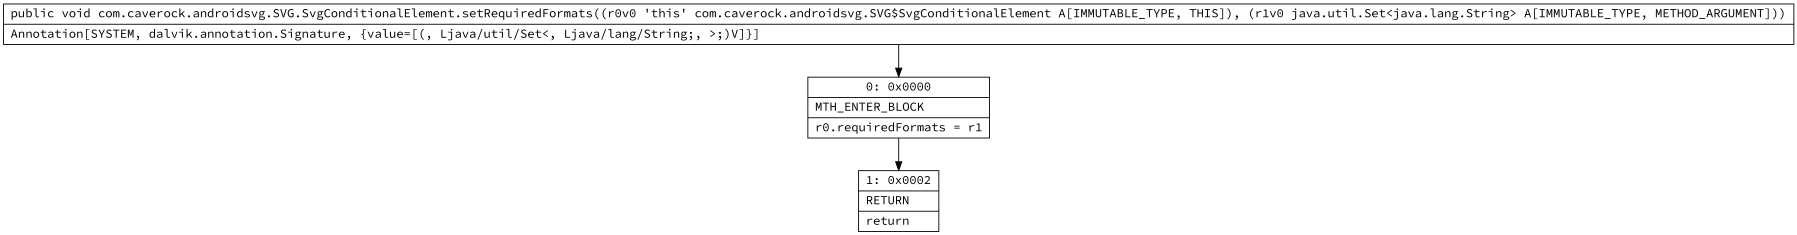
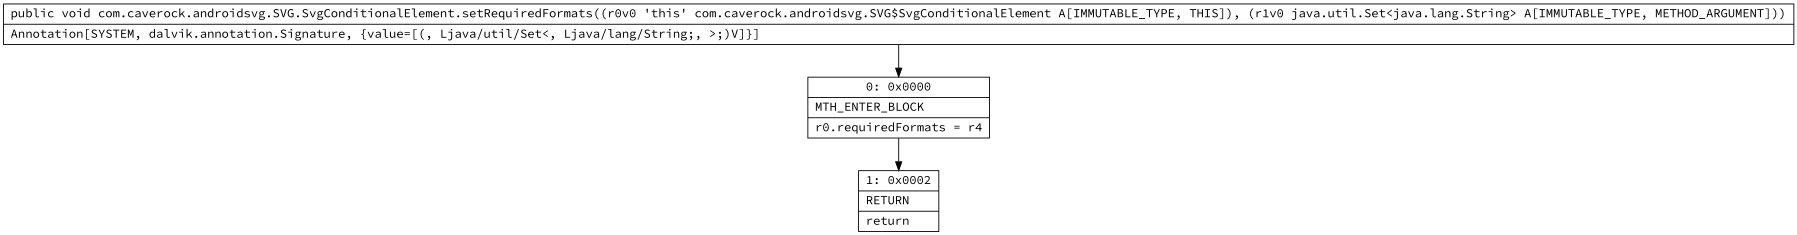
(899, 127) -> (899, 127)
